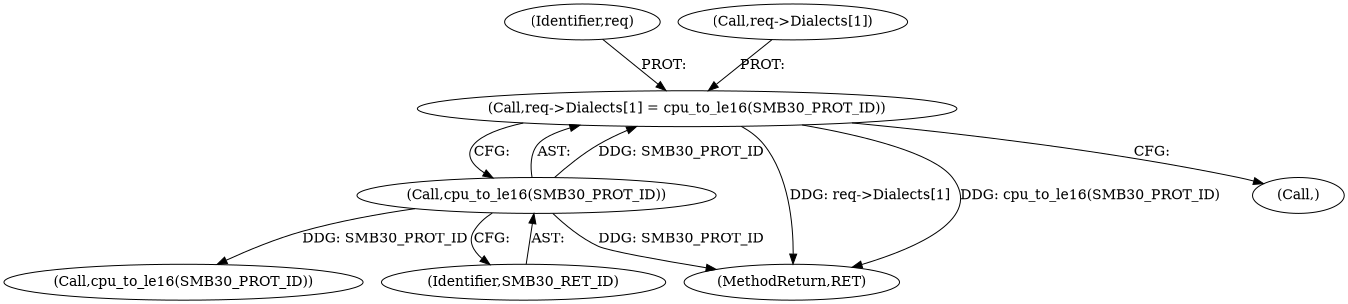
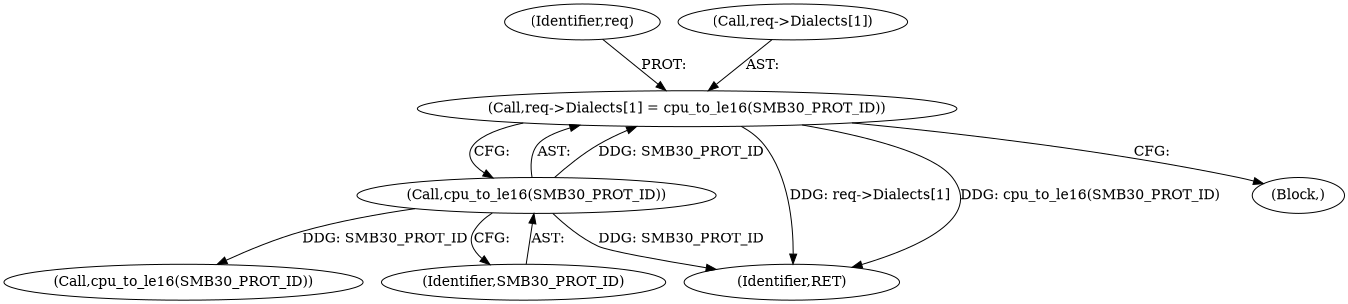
(765, 65) -> (765, 65)
(1298, 195) -> (1298, 195)
(524, 282) -> (524, 282)
(792, 282) -> (792, 282)
